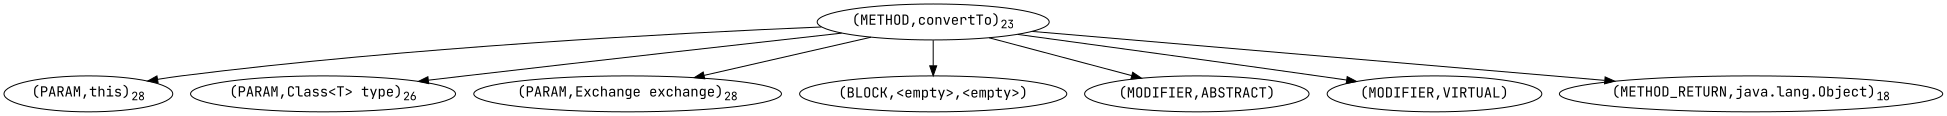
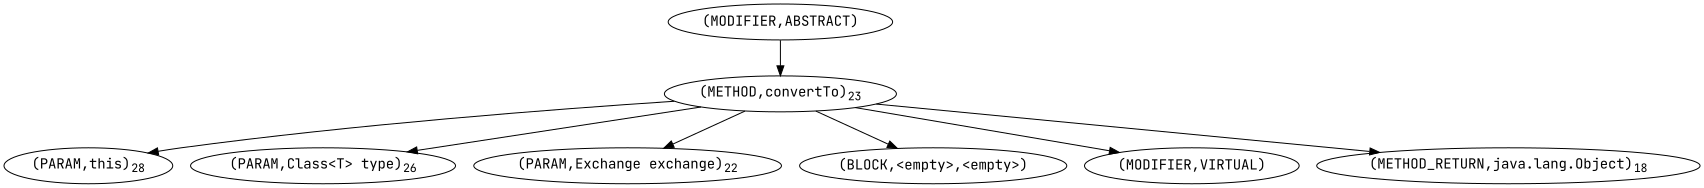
(1060, 57) -> (780, 53)
(731, 92) -> (731, 164)
